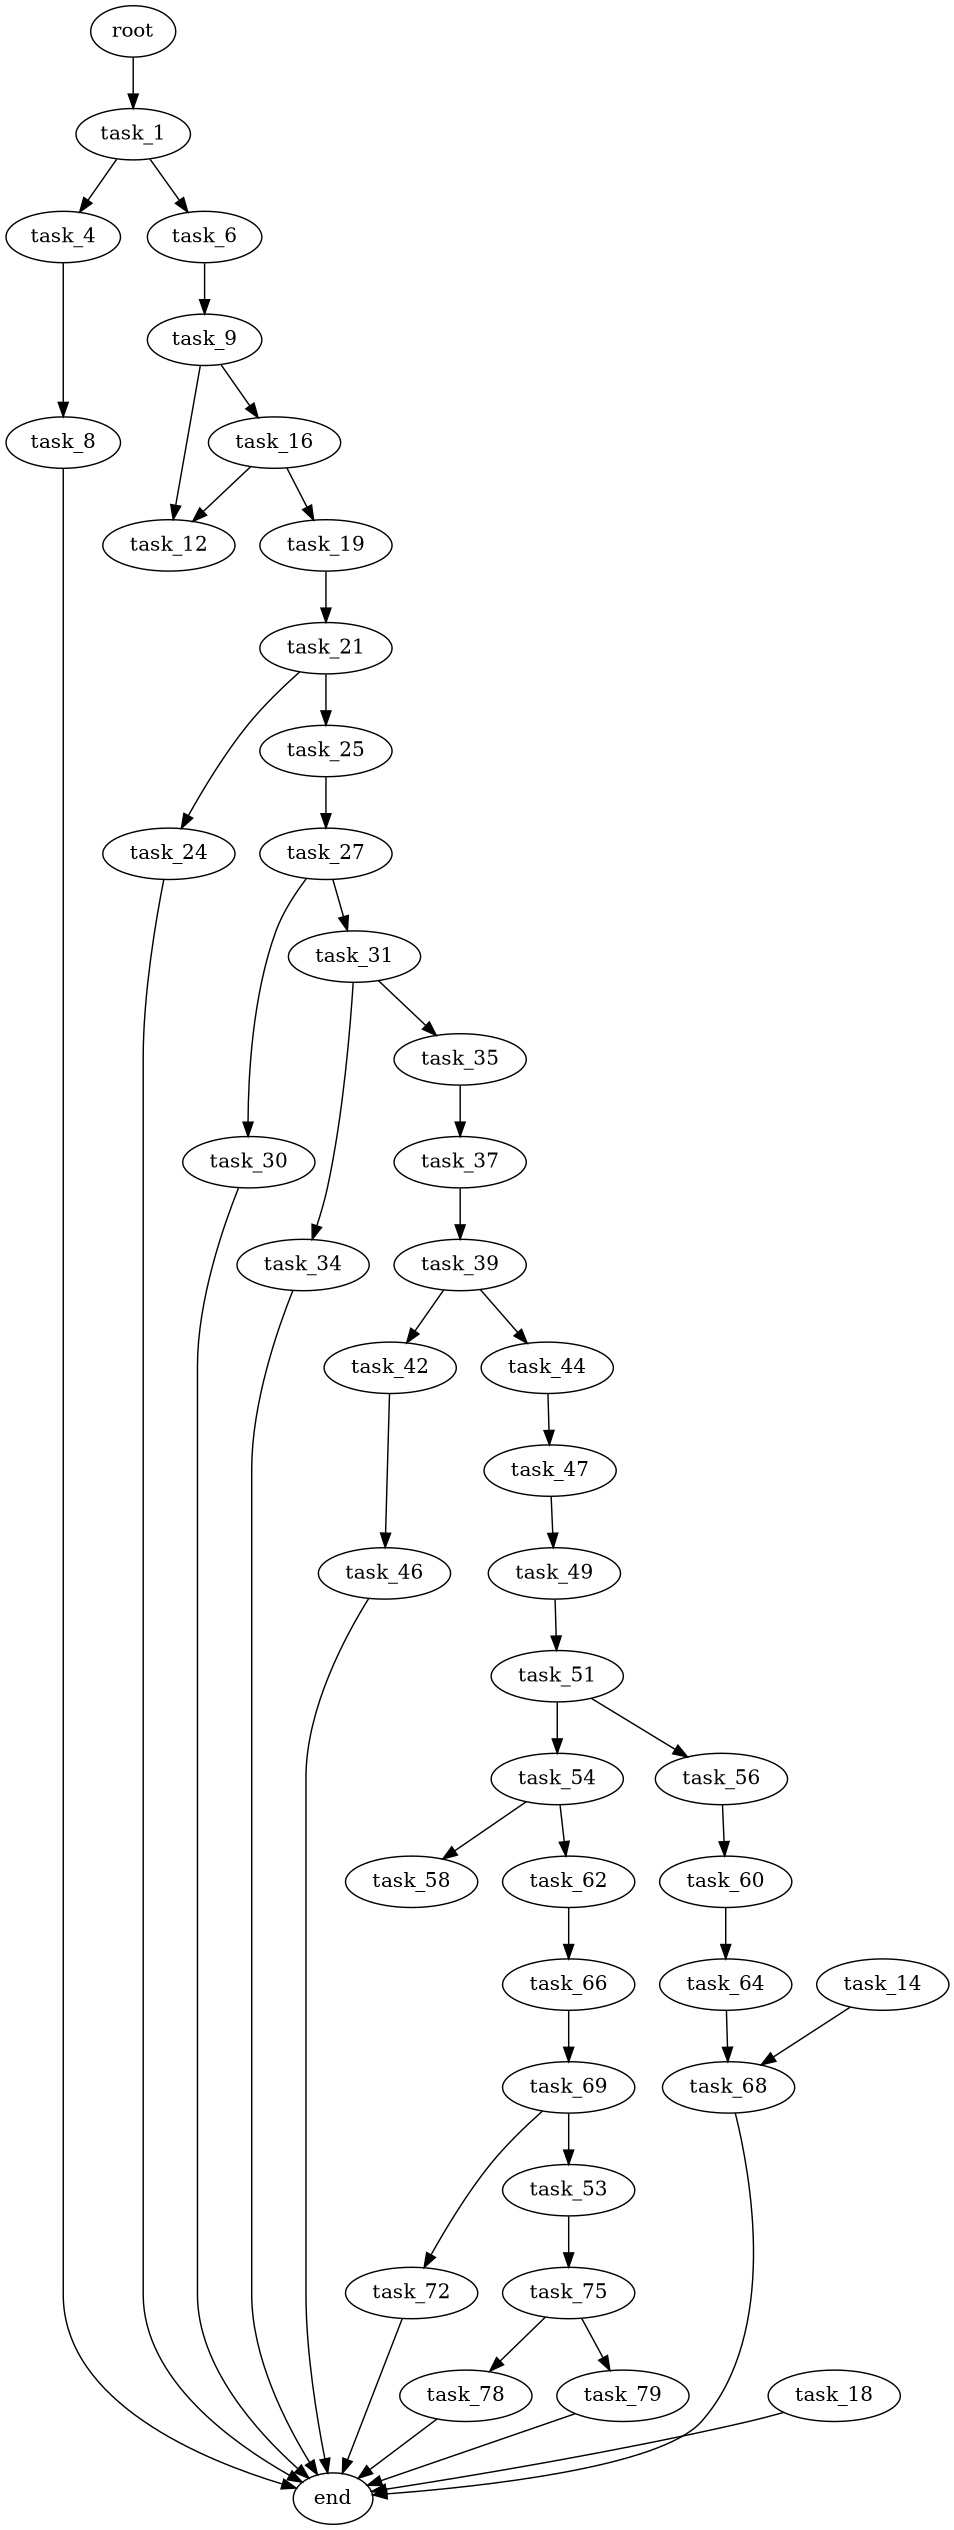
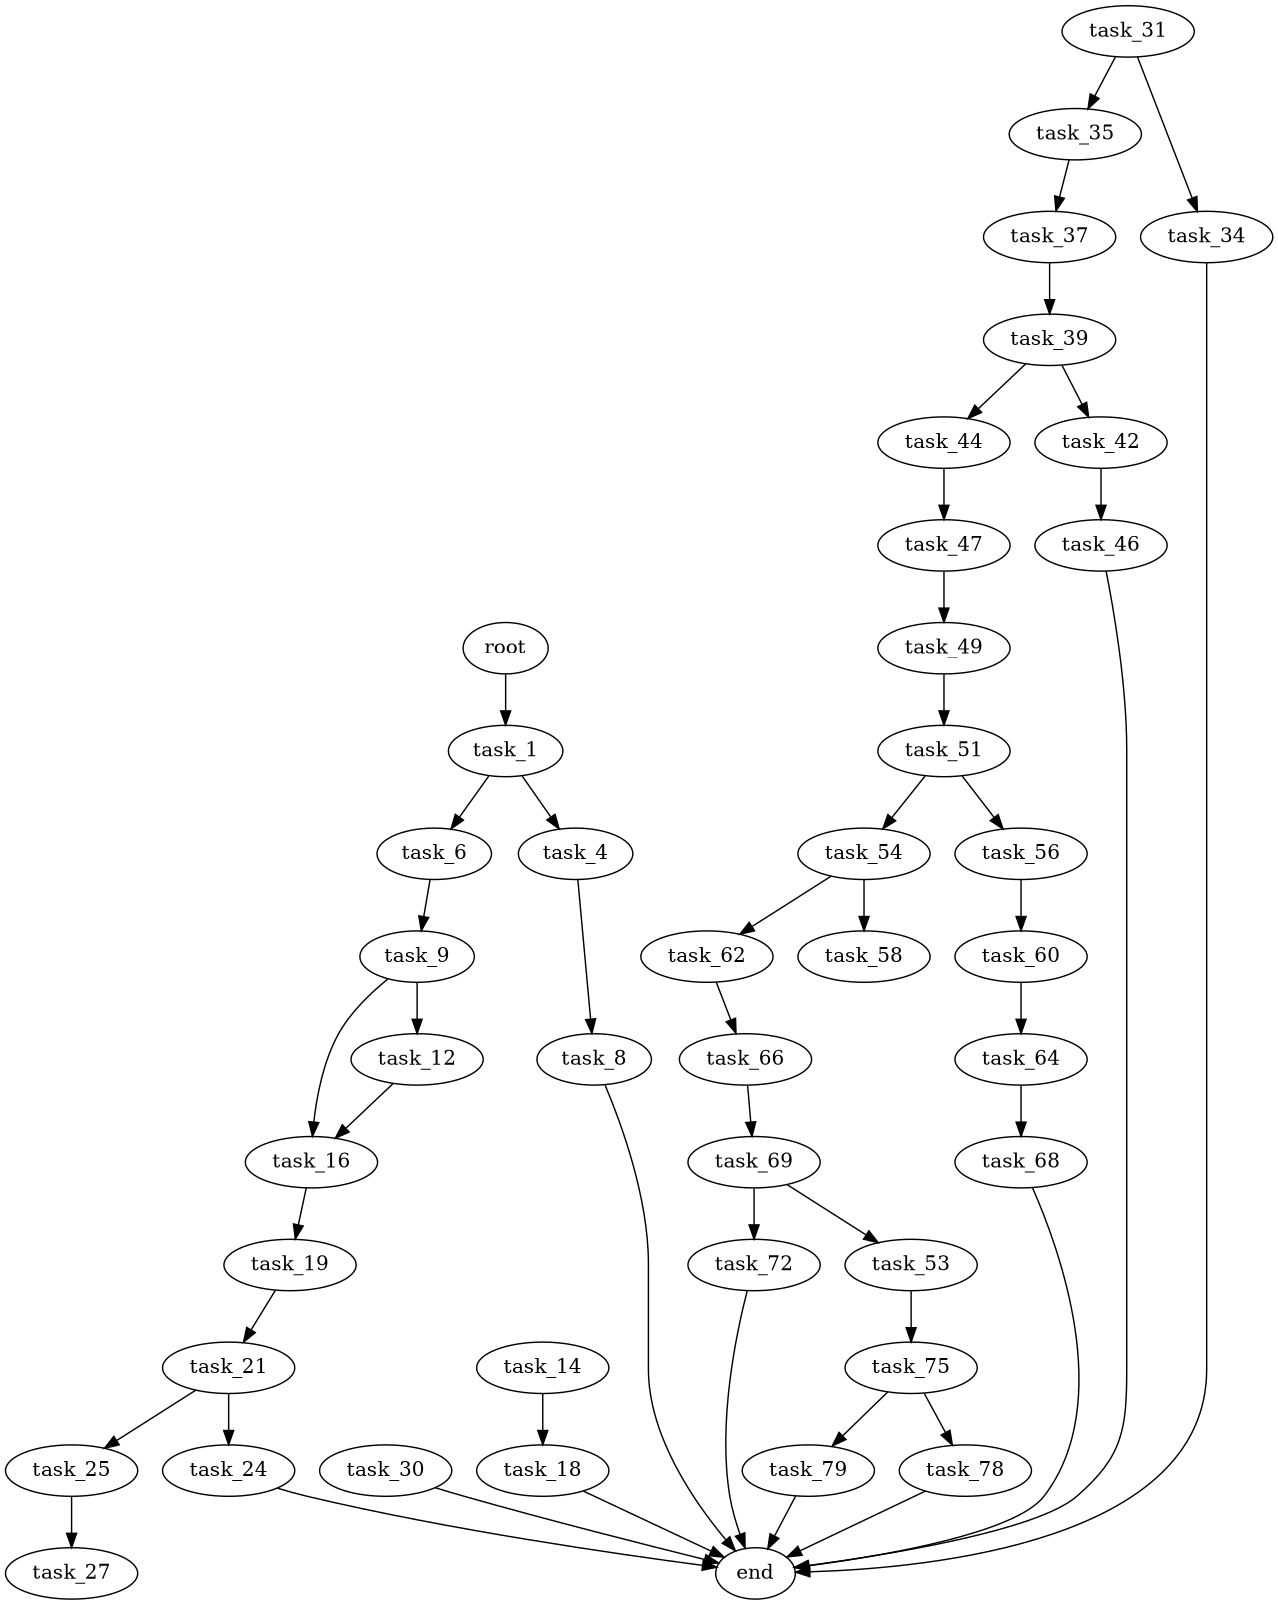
(227, 489) -> (370, 1106)
(338, 898) -> none
(259, 995) -> none
(812, 2032) -> (543, 1412)
